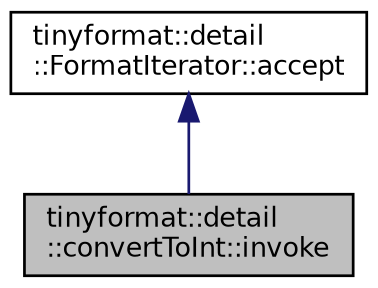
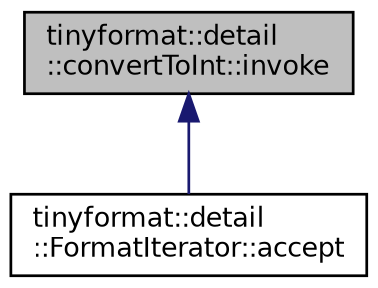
(189, 158) -> (189, 158)
